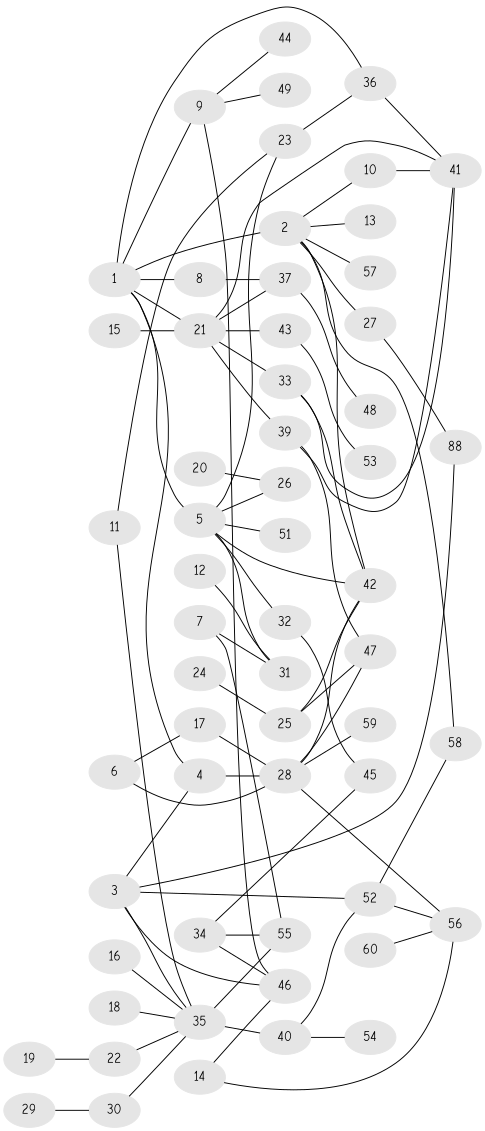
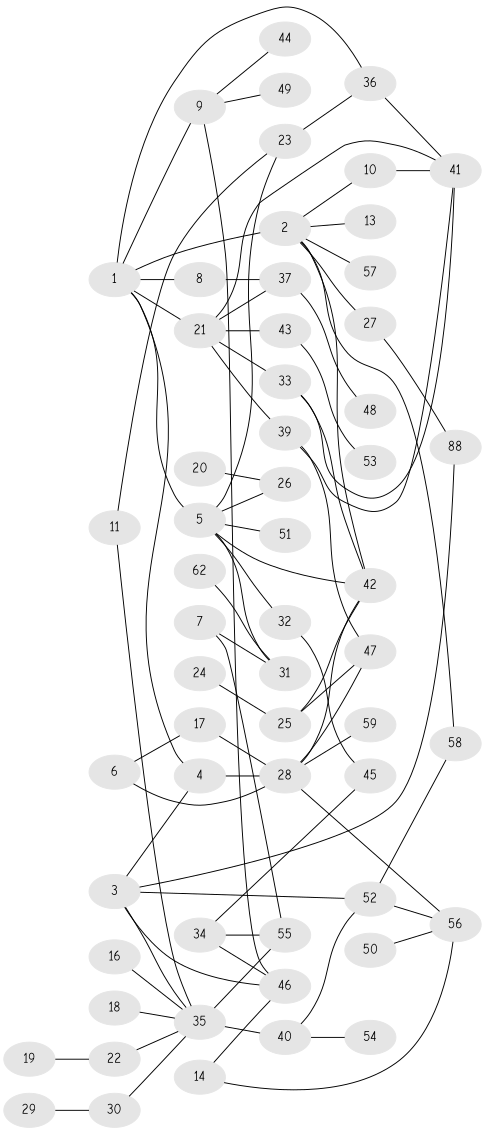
(115, 331) -> none
(200, 571) -> (200, 571)
(370, 950) -> (370, 950)
